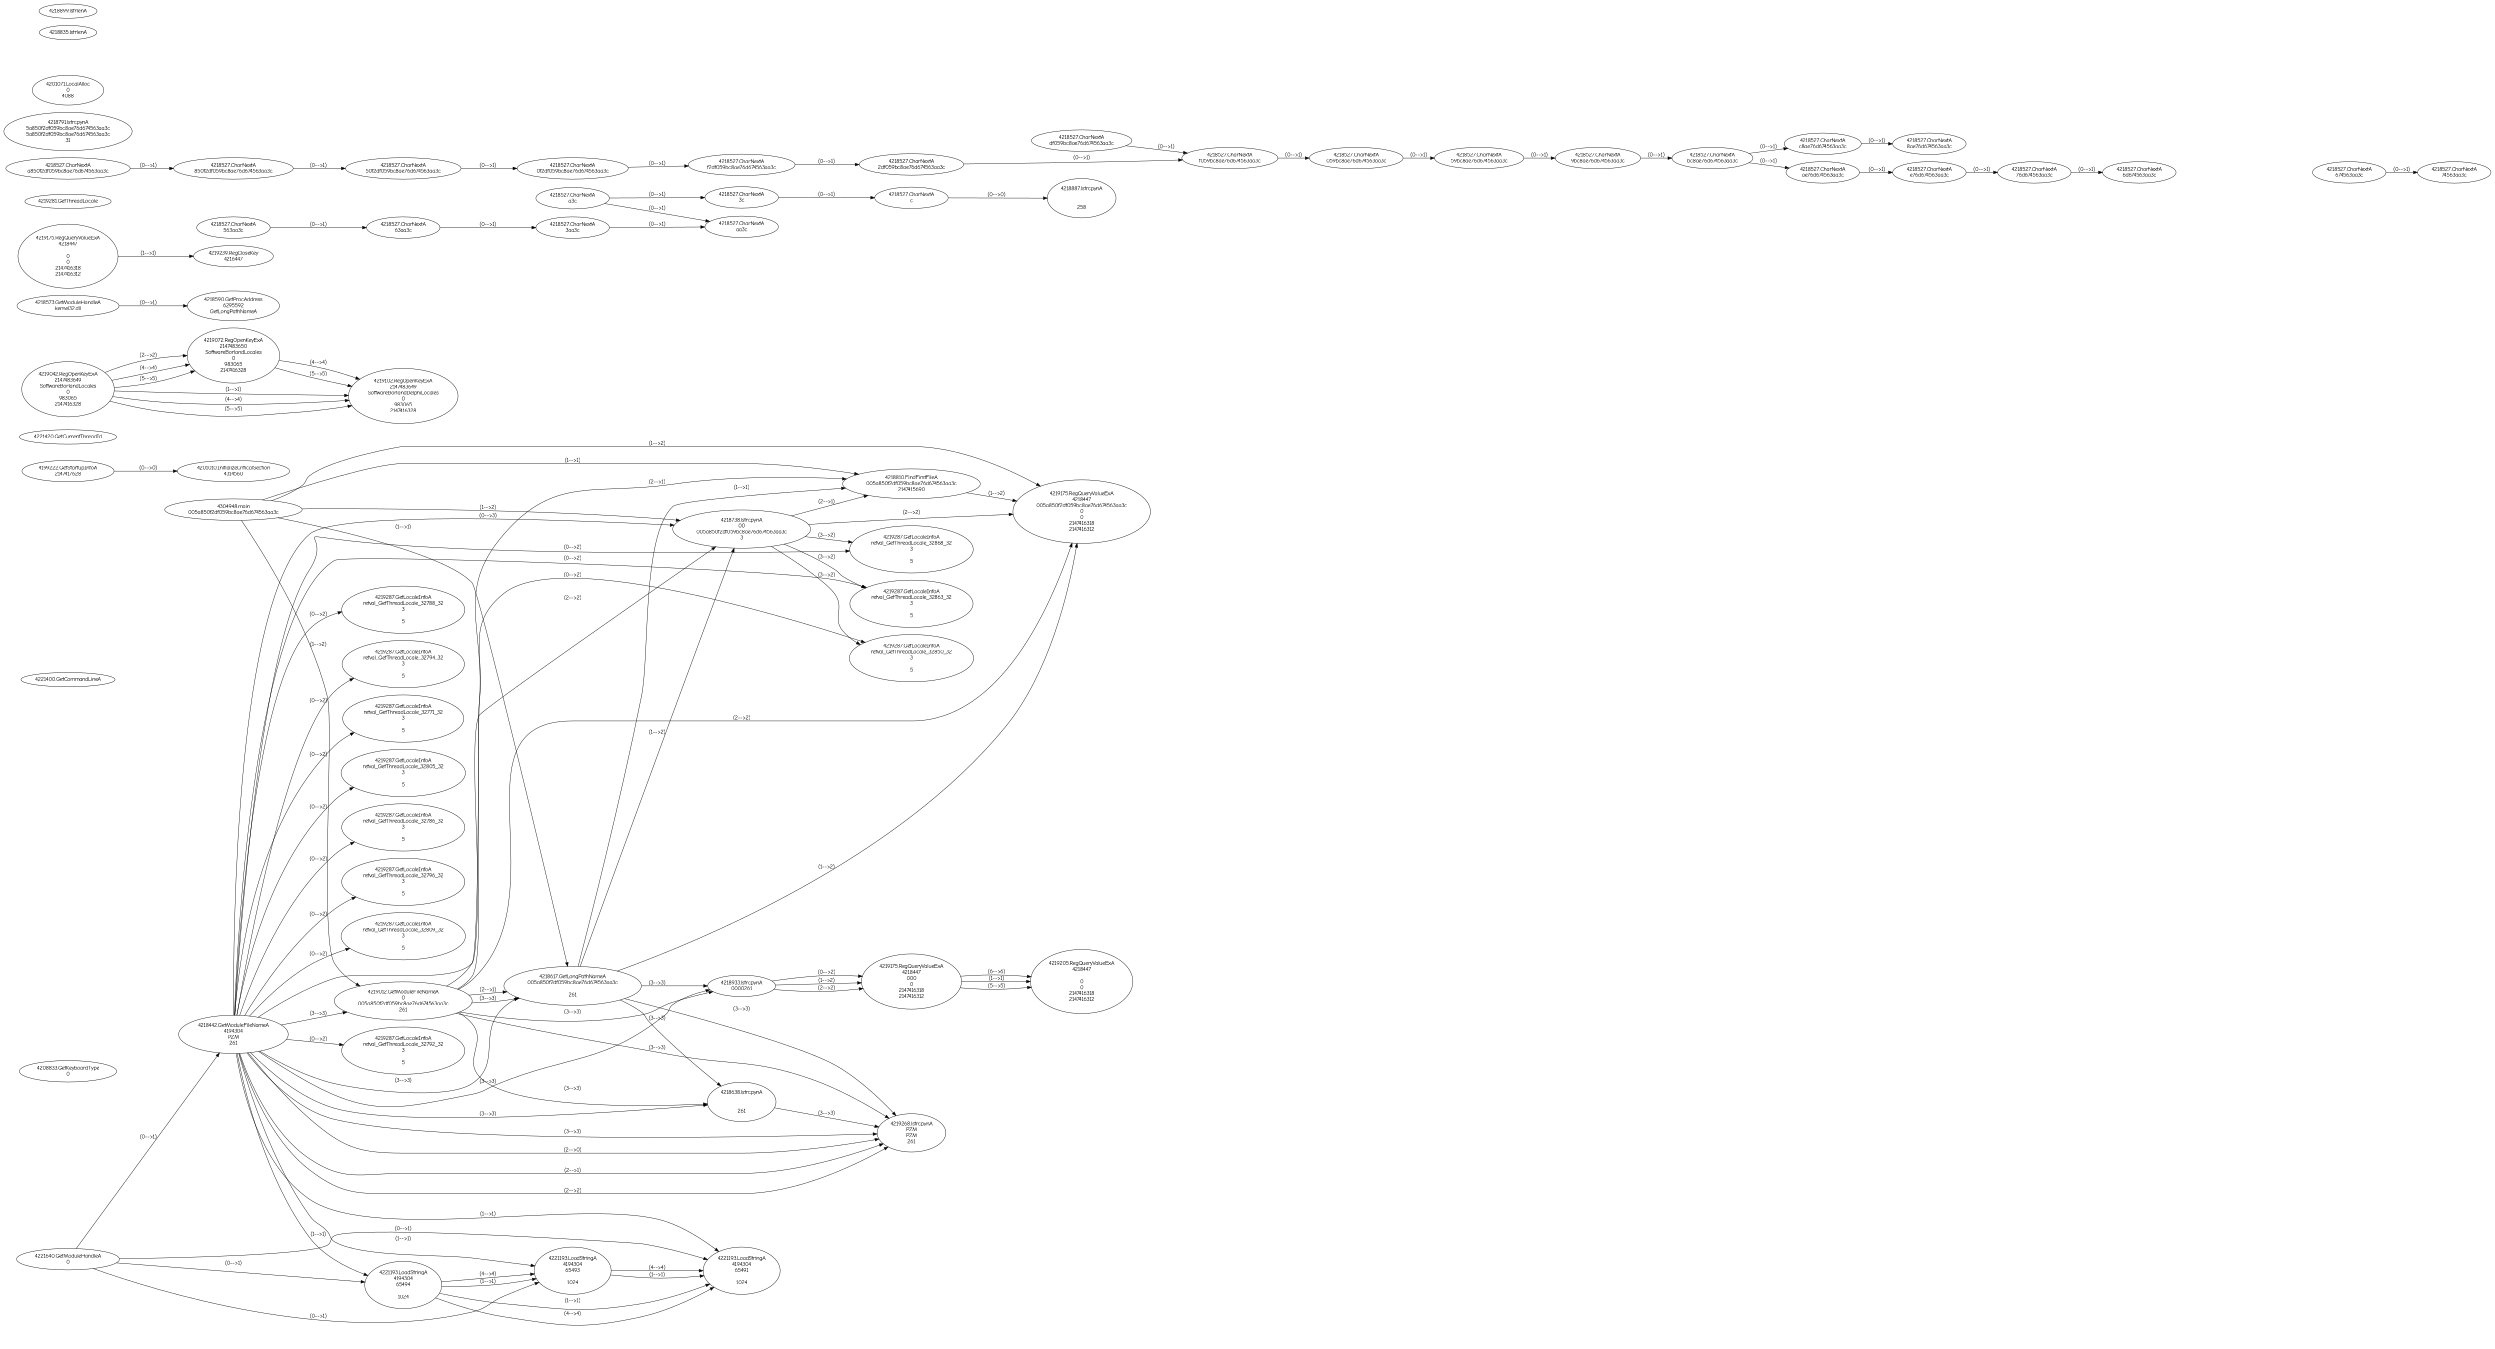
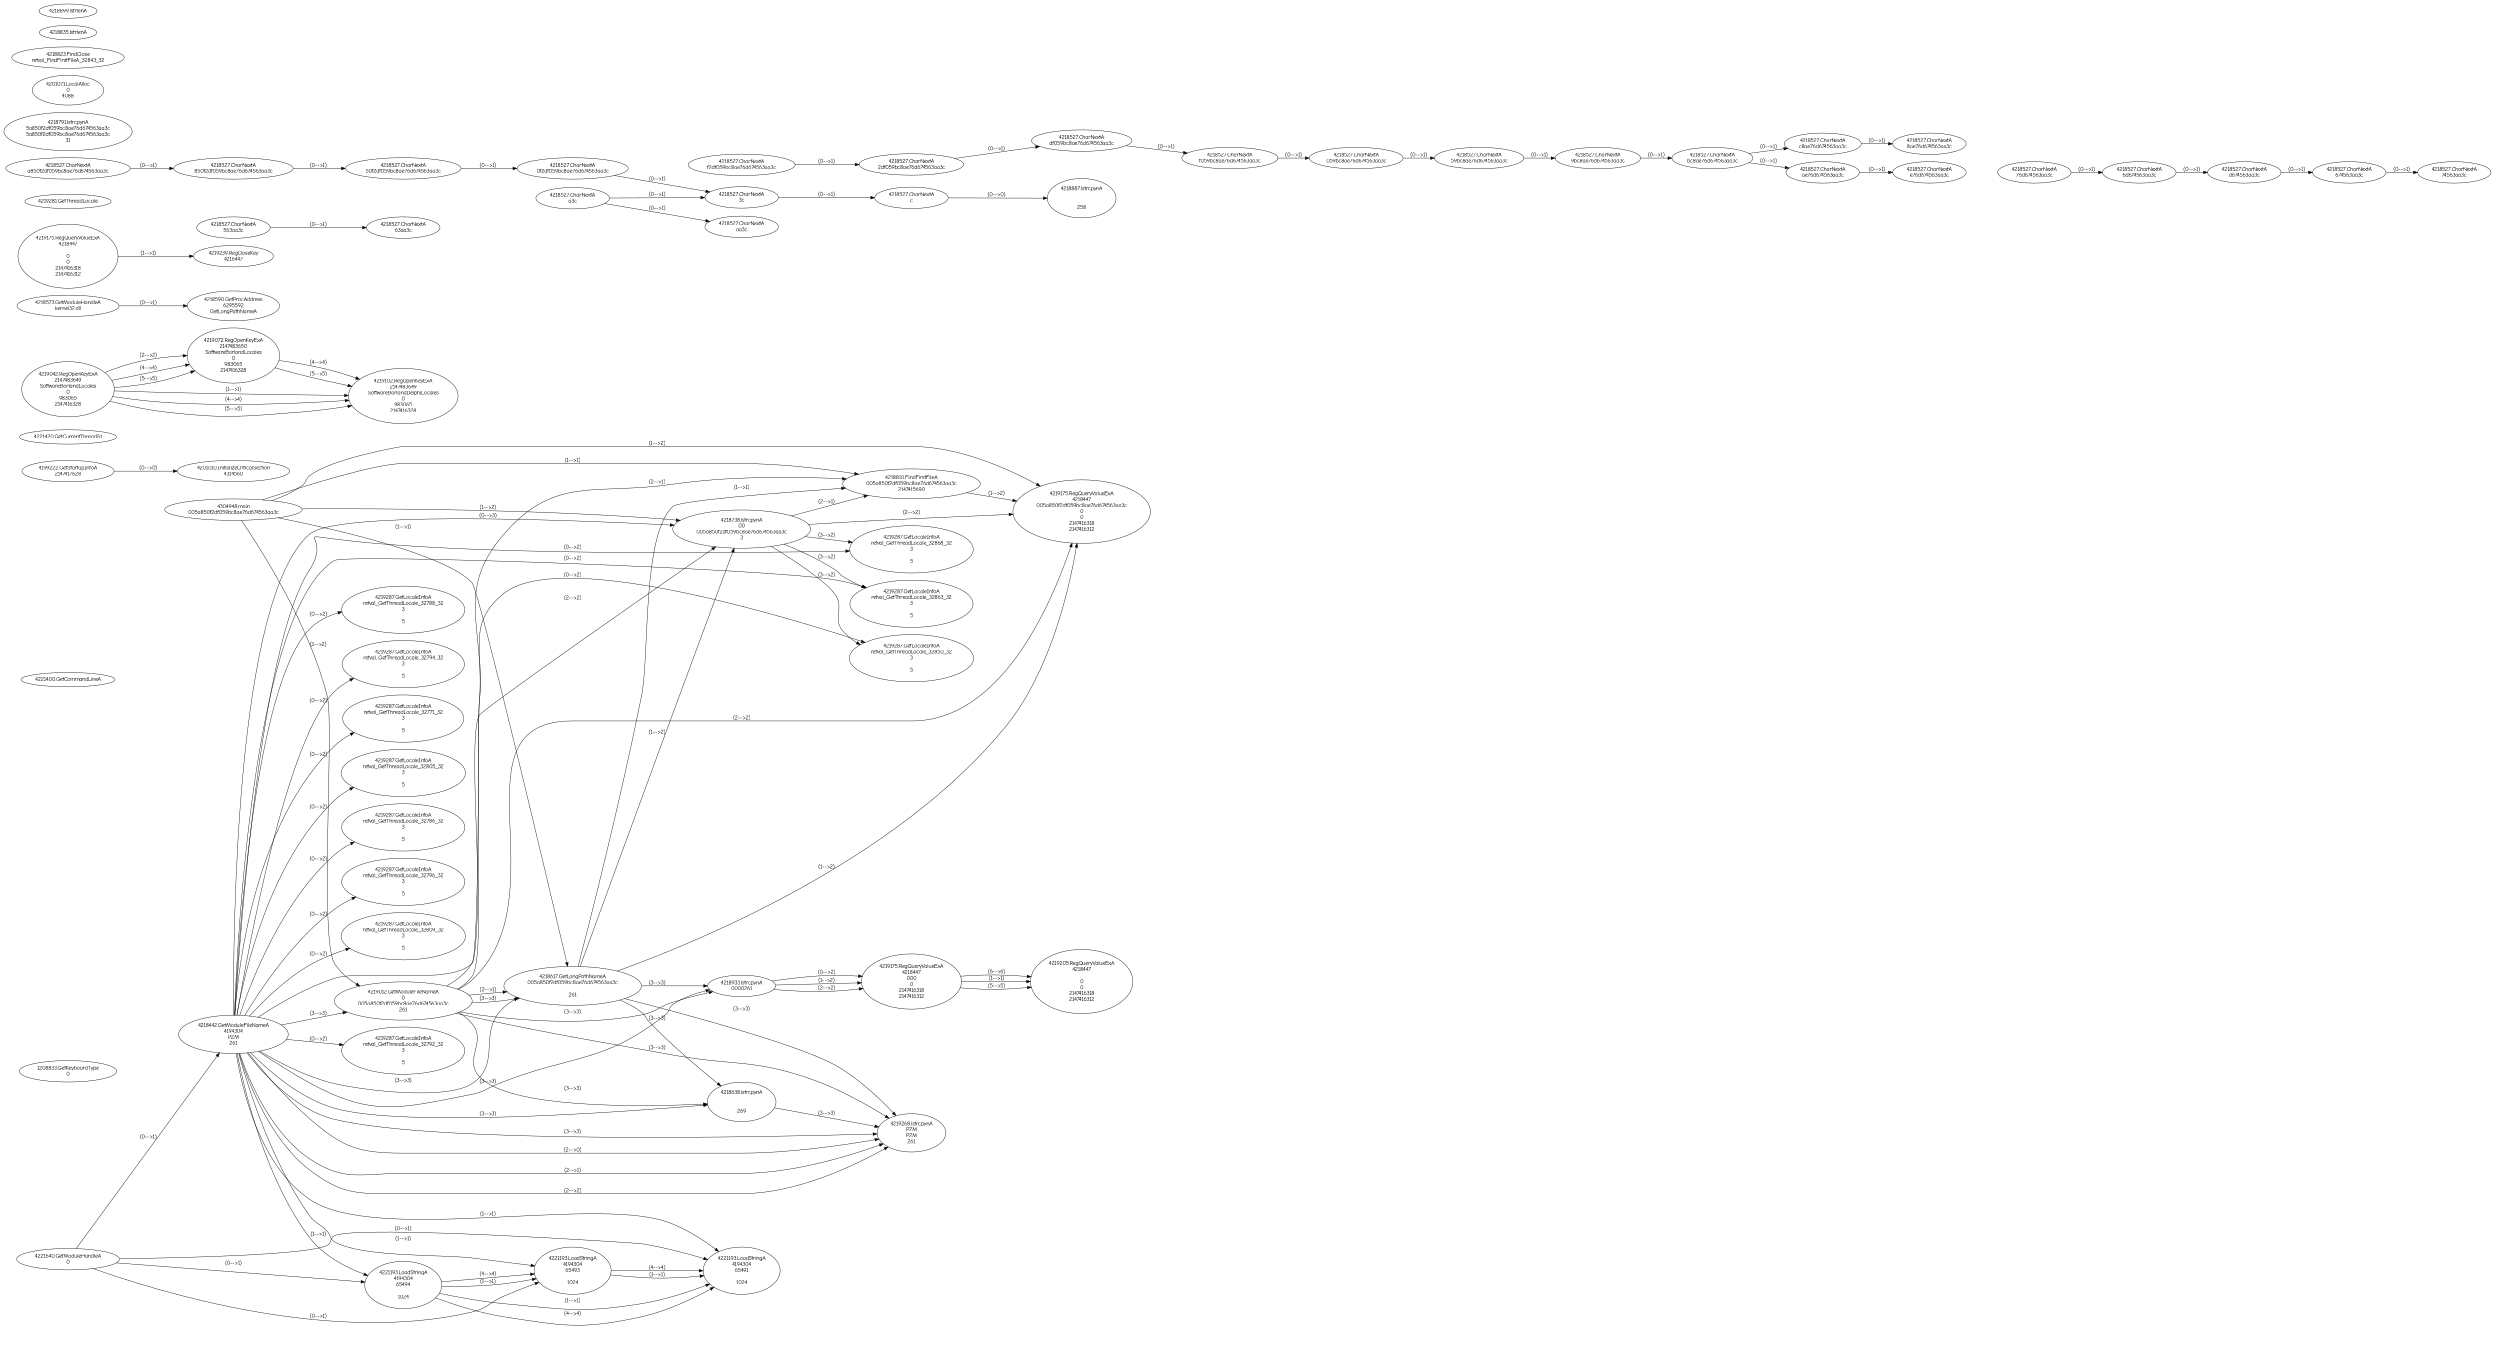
none -> (68, 58)
(1071, 162) -> (995, 153)
(656, 167) -> (660, 183)
(1980, 172) -> none
none -> (2244, 172)
(573, 228) -> none
(68, 1071) -> (68, 1071)
(742, 1102) -> (742, 1102)
